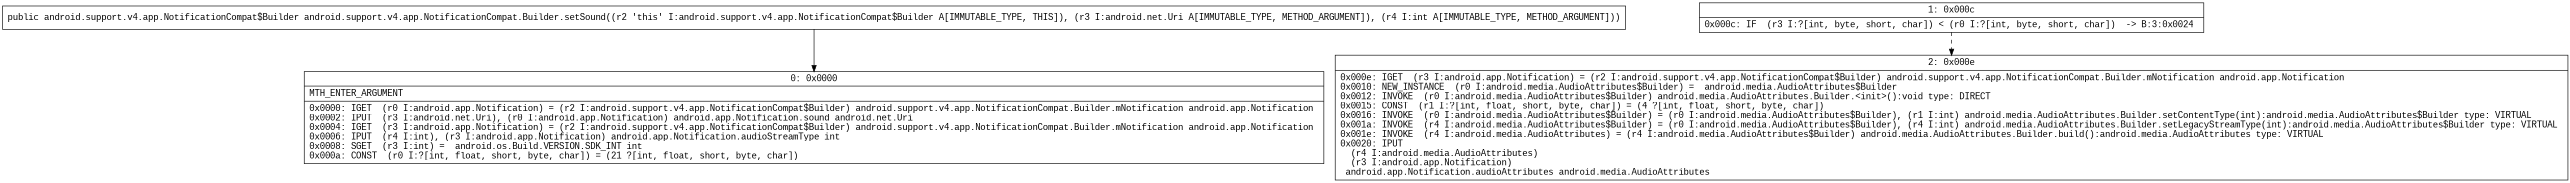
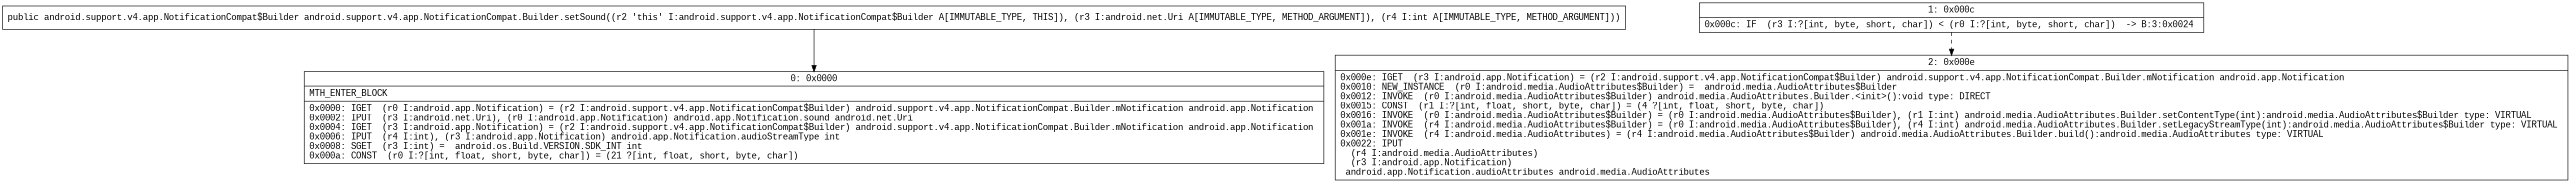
(356, 93) -> (348, 93)
(1377, 144) -> (1377, 144)
